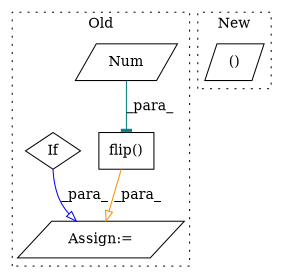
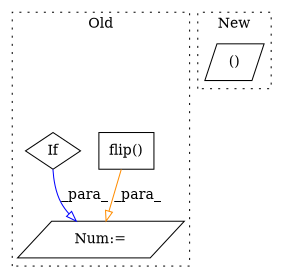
(126, 62) -> none
(101, 240) -> (101, 240)
